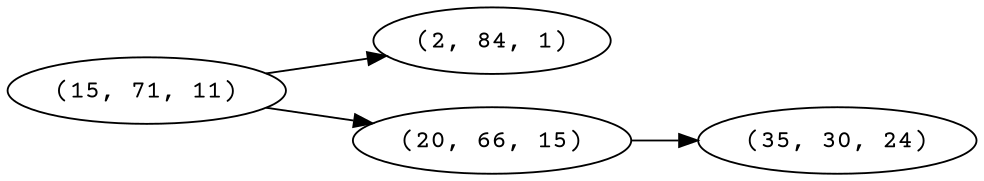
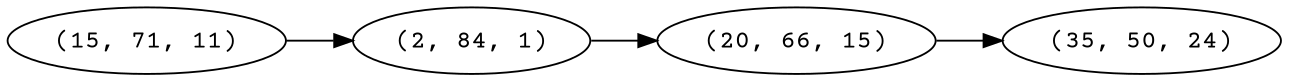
(310, 114) -> (615, 41)
(837, 140) -> (1142, 41)
